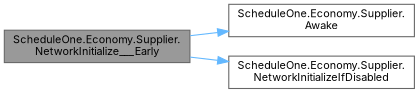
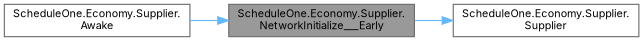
(204, 34) -> (204, 21)
(322, 72) -> (546, 21)
